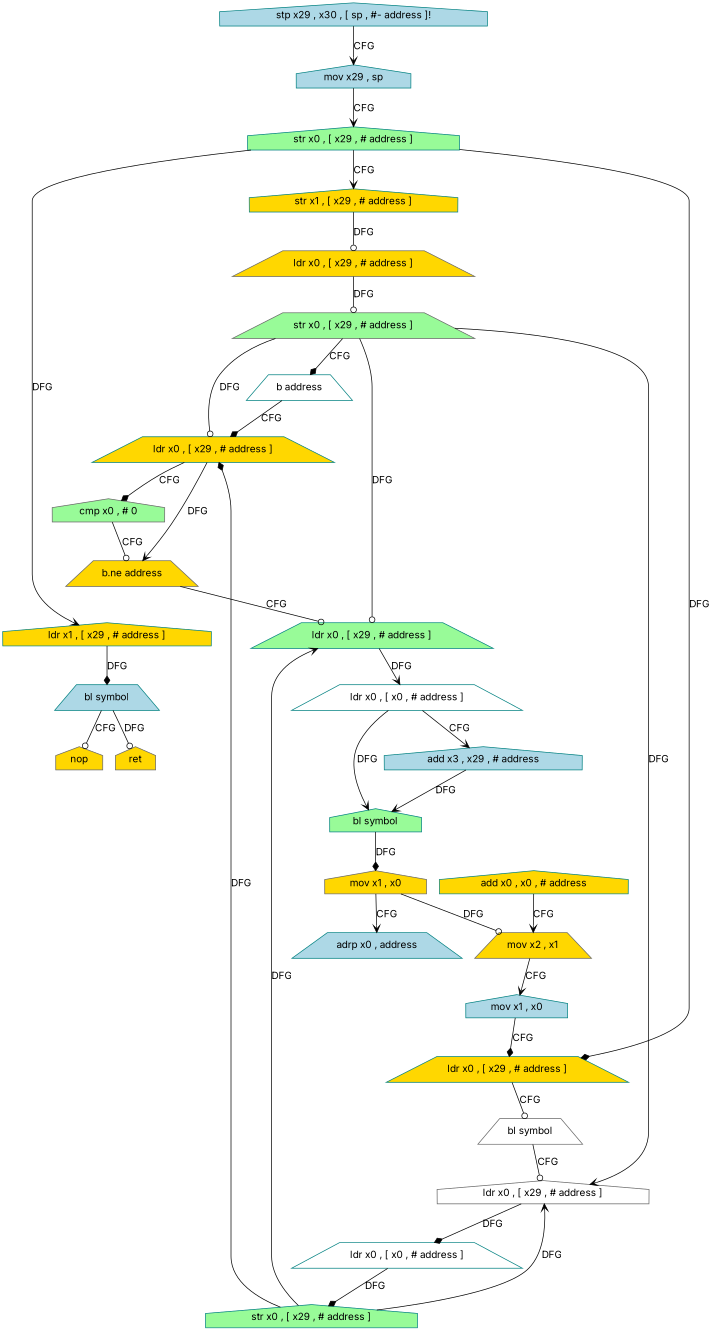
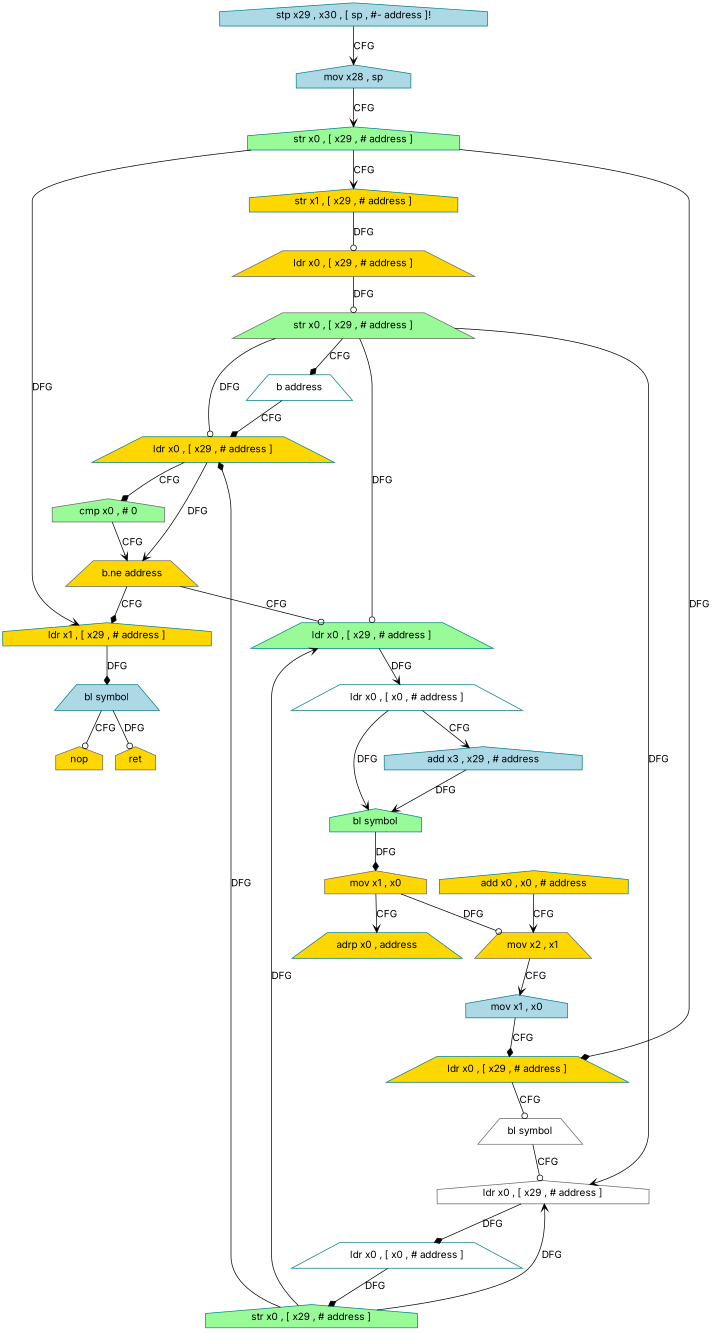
(354, 78) -> (354, 78)
(119, 539) -> (119, 539)
none -> (121, 601)
(377, 945) -> (377, 945)
